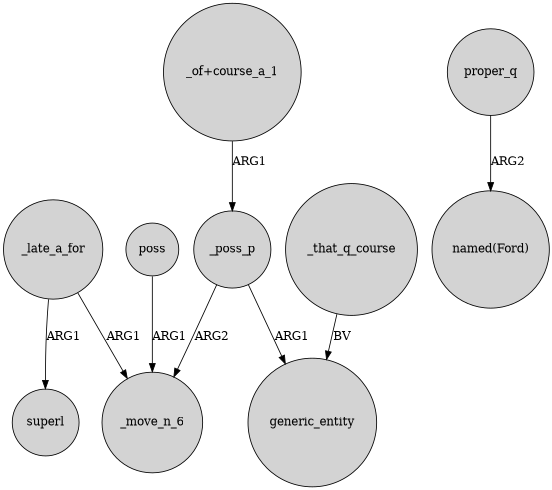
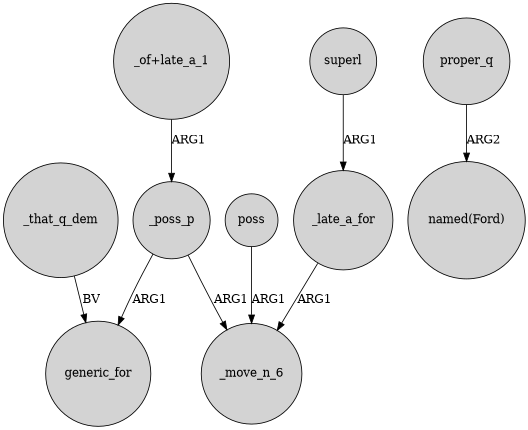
(232, 72) -> (172, 61)
(351, 249) -> (61, 220)
(212, 337) -> (231, 300)
(46, 340) -> (343, 128)
(312, 423) -> (98, 374)
